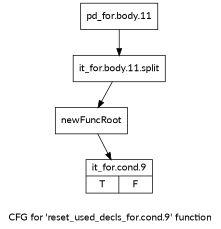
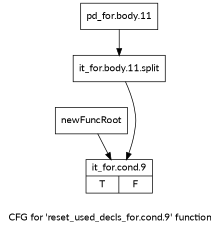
(107, 91) -> (136, 117)
